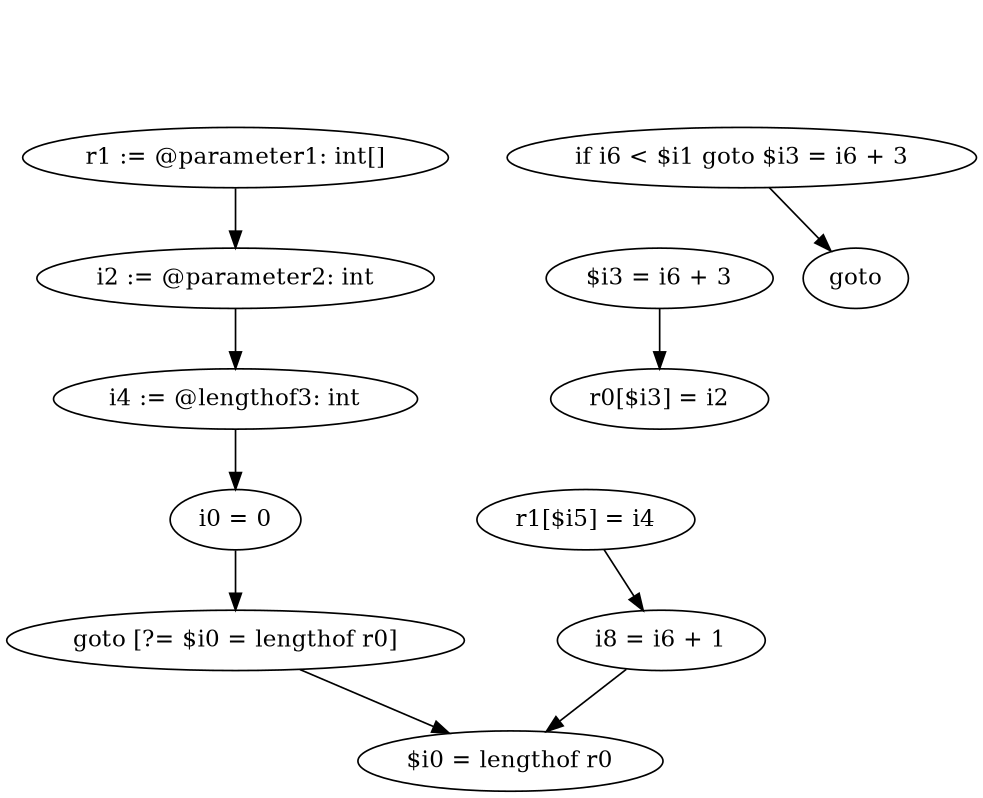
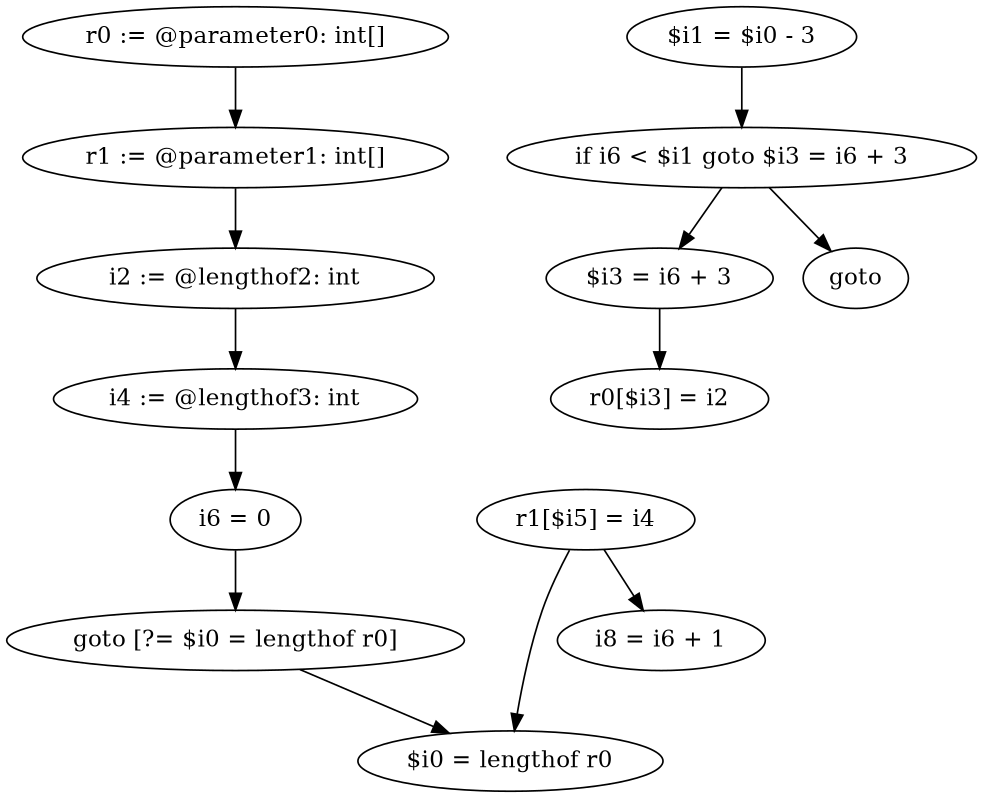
none -> (236, 37)
none -> (742, 37)
none -> (706, 211)
(236, 278) -> (236, 278)
(236, 520) -> (236, 520)
(593, 695) -> (536, 630)
